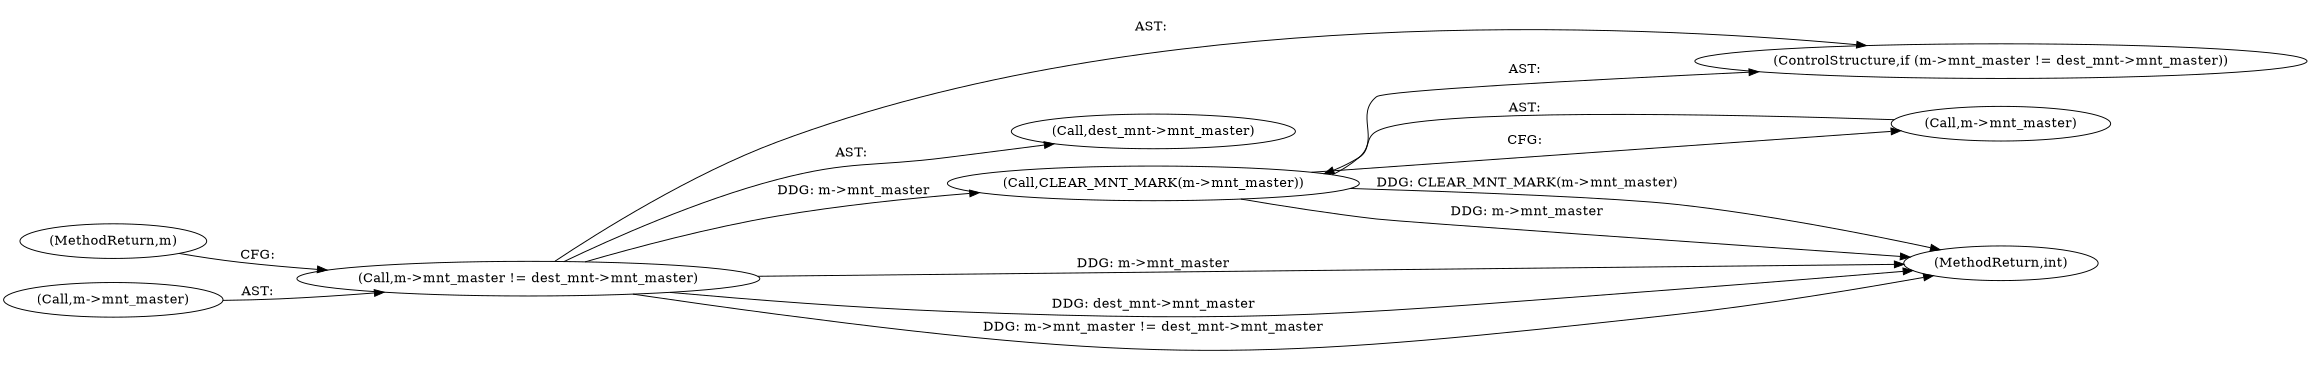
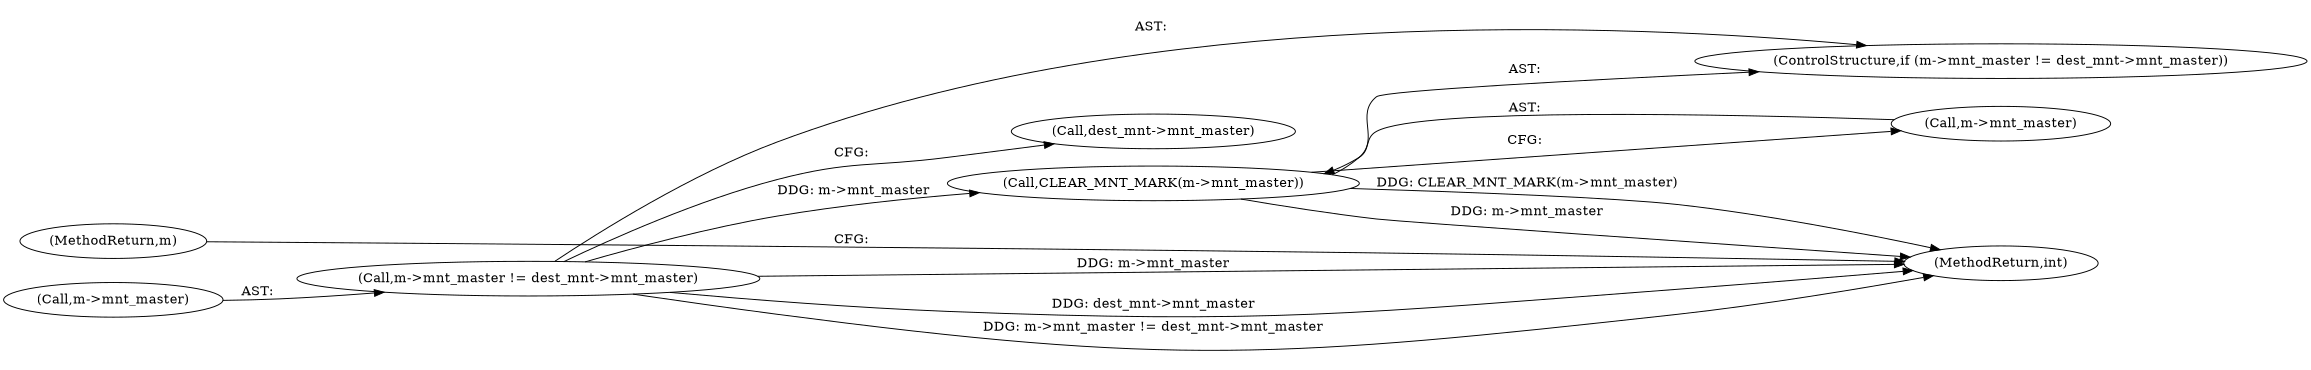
(854, 153) -> (854, 153)
(248, 263) -> (1051, 249)
